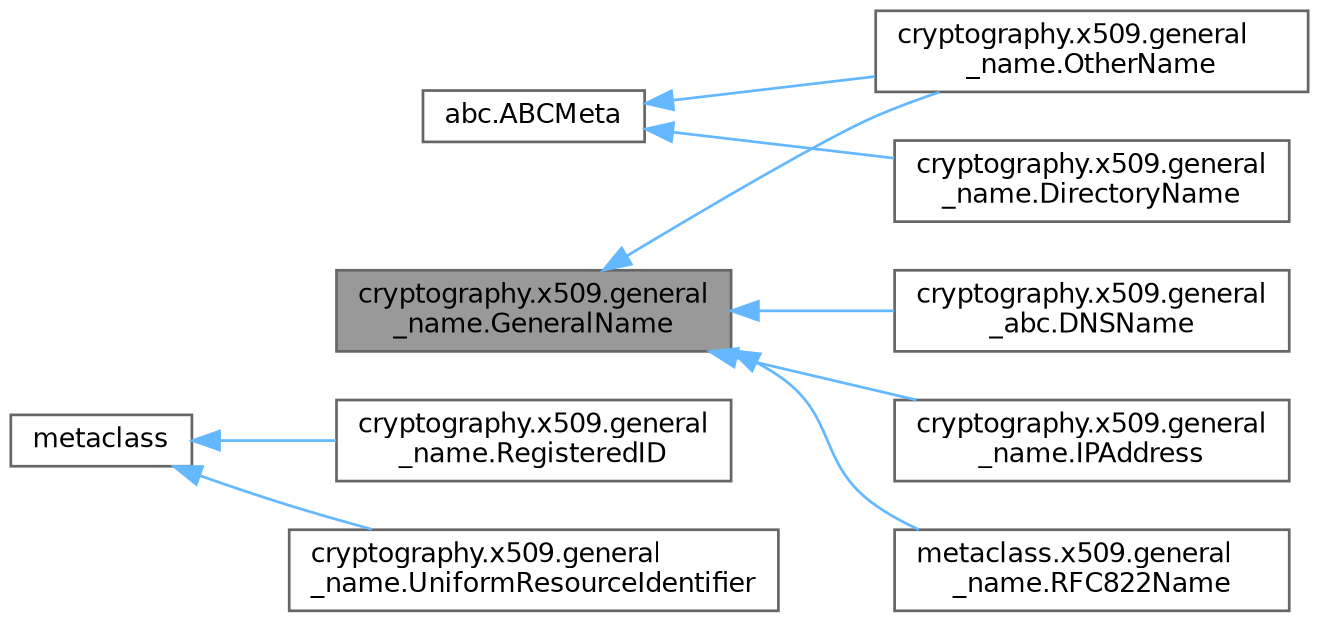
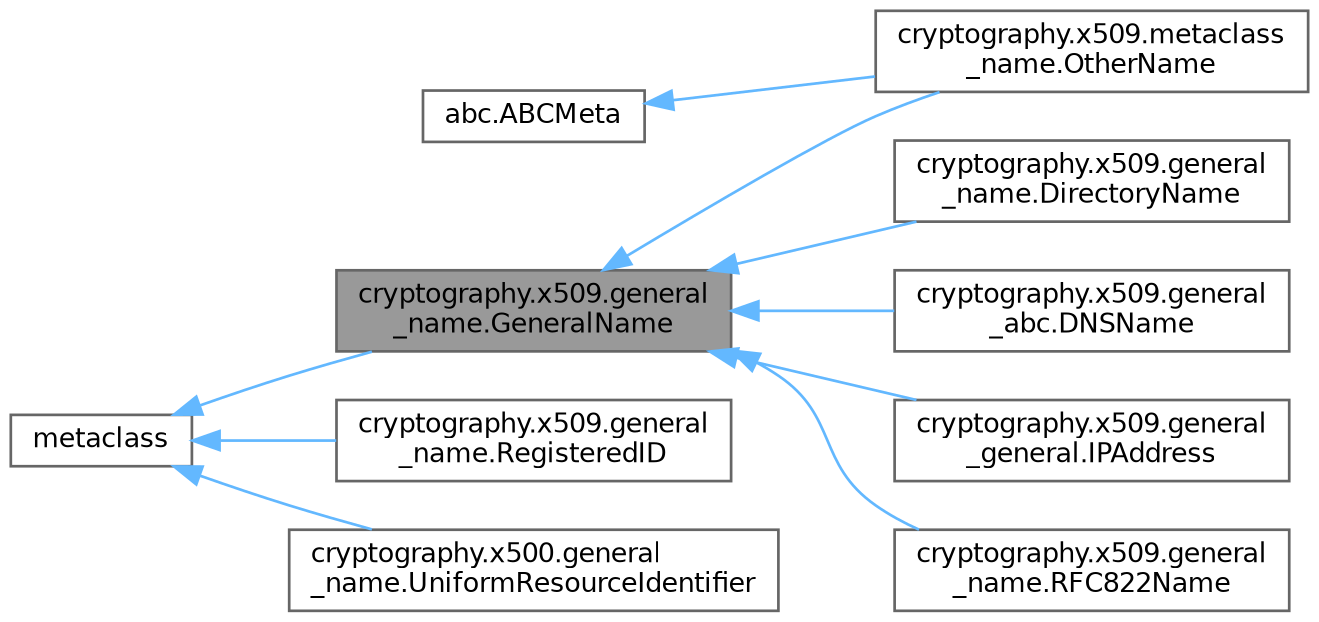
(1092, 51) -> (1092, 51)
(784, 145) -> (826, 243)
none -> (286, 377)
(1092, 441) -> (1092, 441)
(534, 570) -> (534, 570)
(1092, 570) -> (1092, 570)
